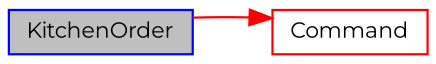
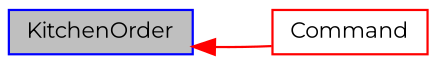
(221, 17) -> (243, 47)
